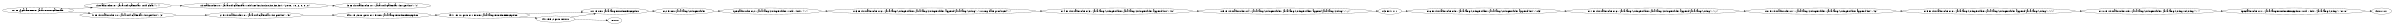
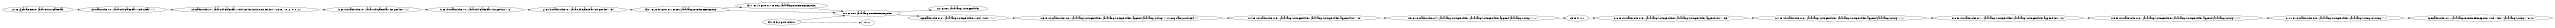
(716, 11) -> (907, 15)
(2382, 11) -> none
none -> (780, 12)
(79, 13) -> (424, 10)
(527, 18) -> none
(615, 20) -> (868, 23)
